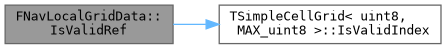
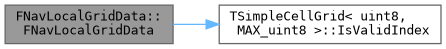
(89, 24) -> (89, 24)
